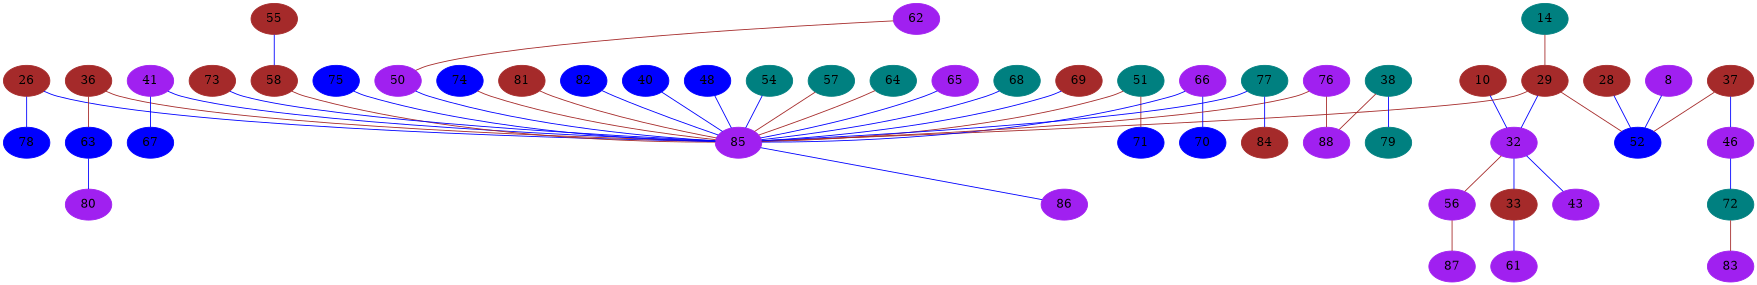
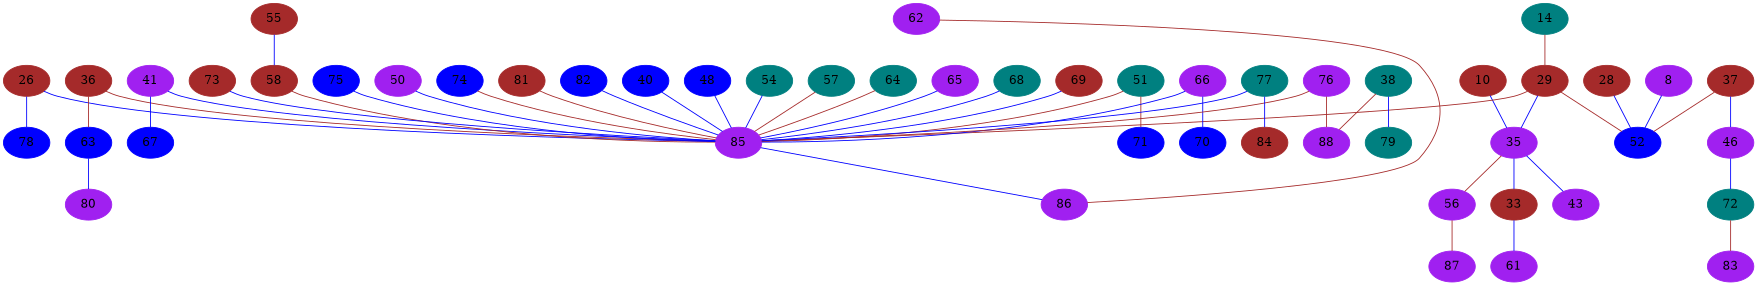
(653, 36) -> (1399, 56)
(1514, 143) -> (1514, 143)
